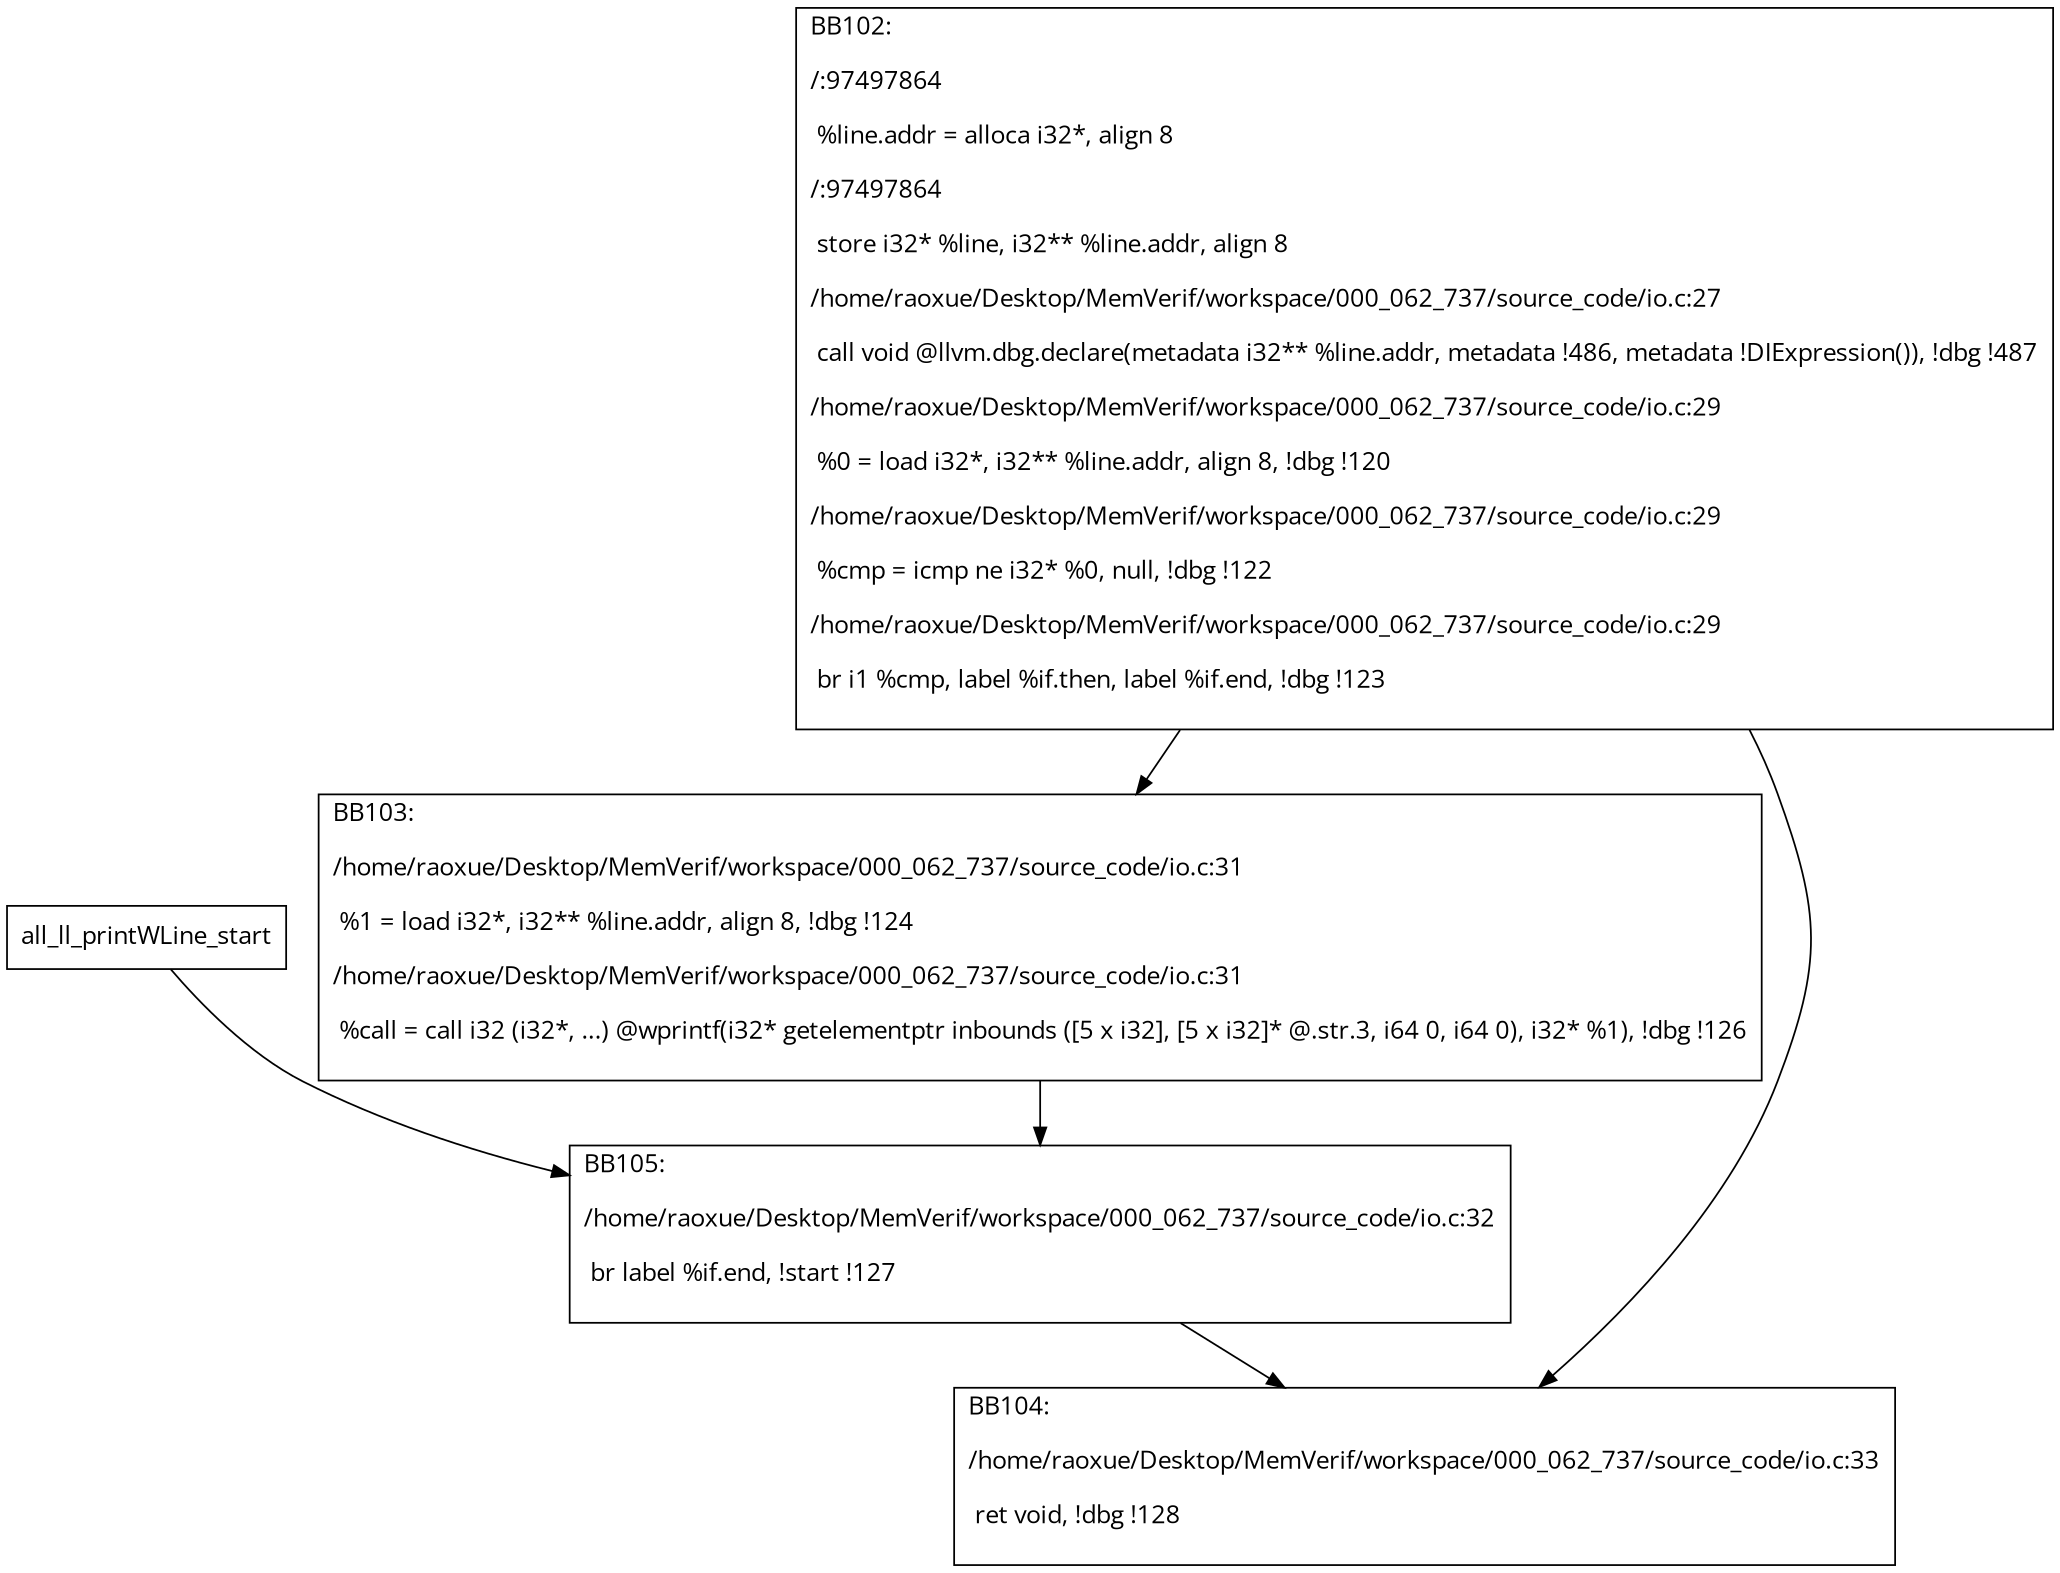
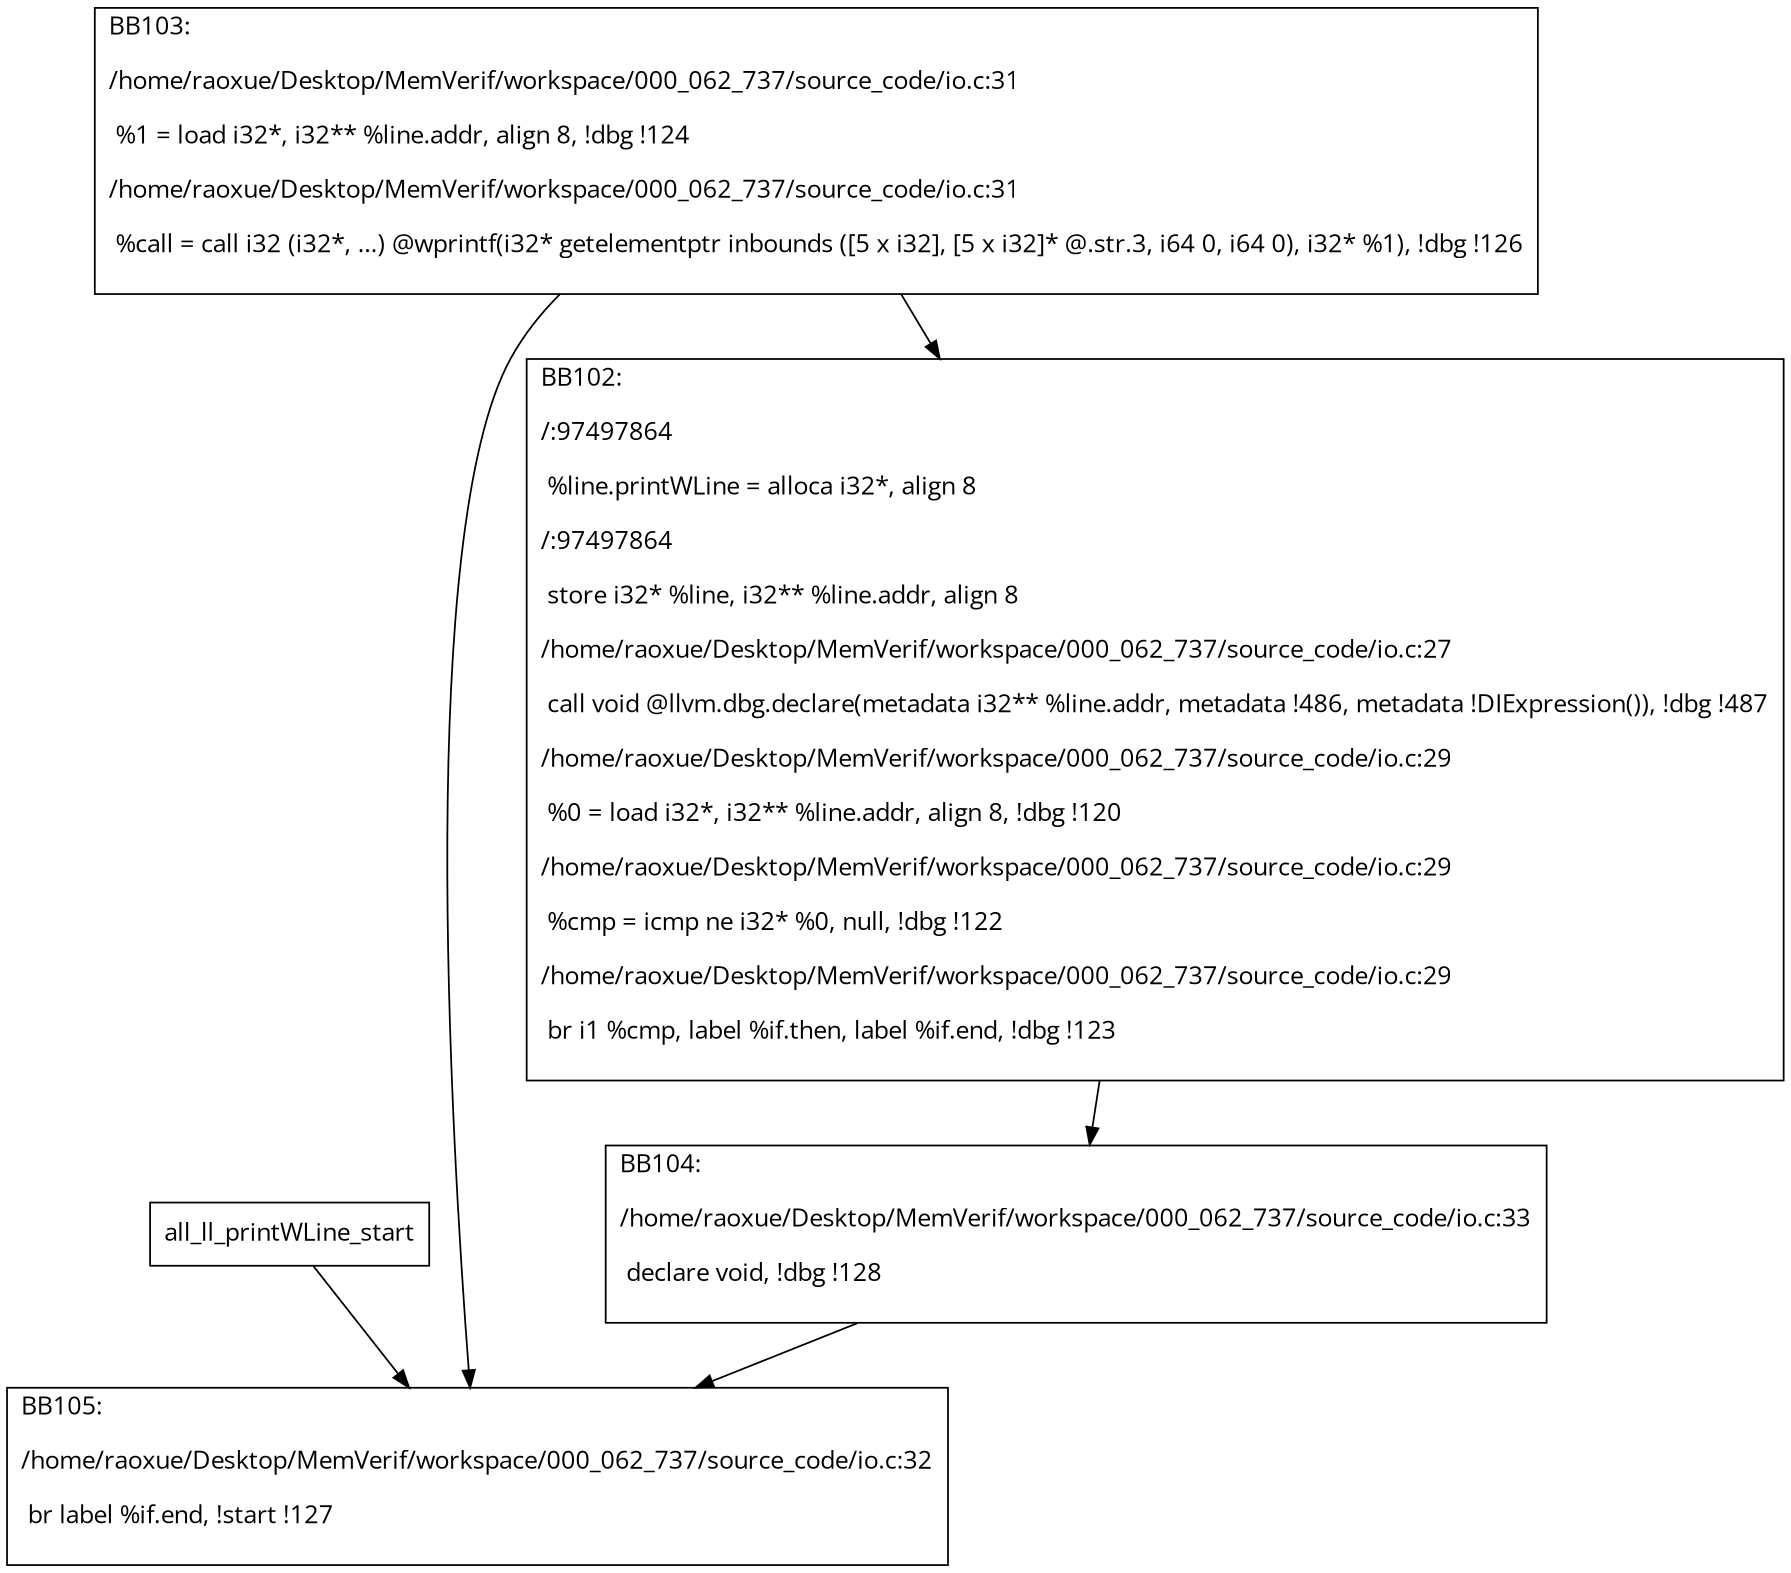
(993, 136) -> (759, 487)
(1163, 755) -> (916, 319)
(1225, 1351) -> (785, 1352)
(1074, 1516) -> (751, 1274)
